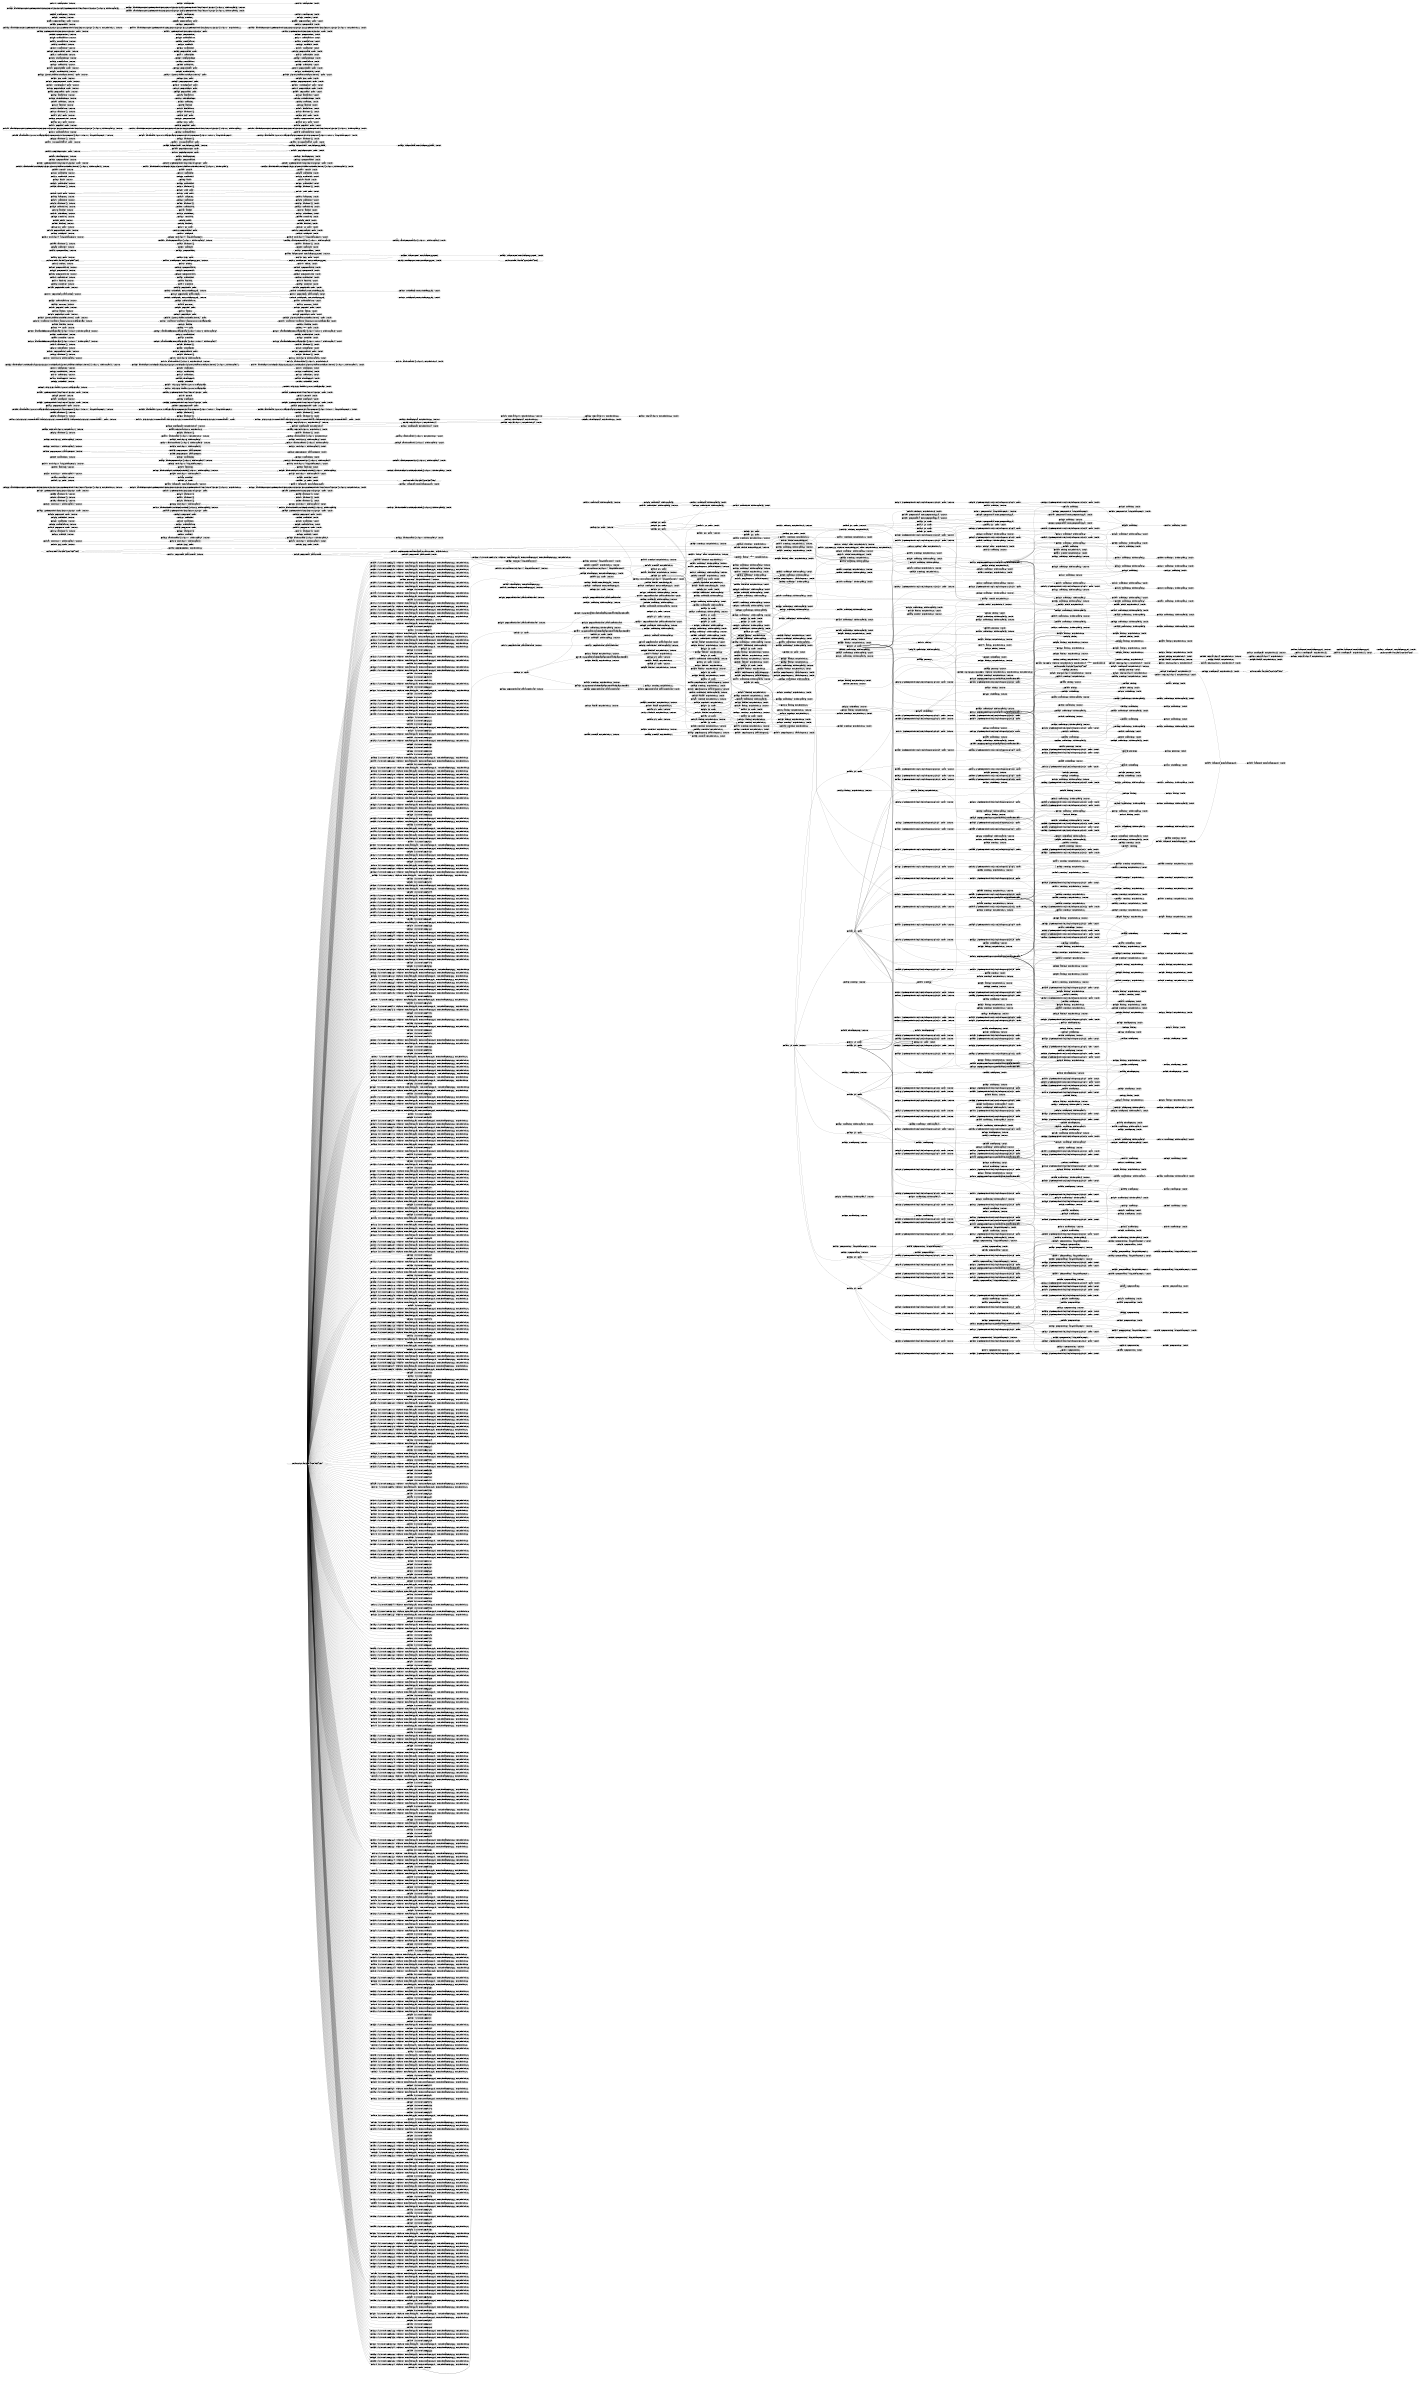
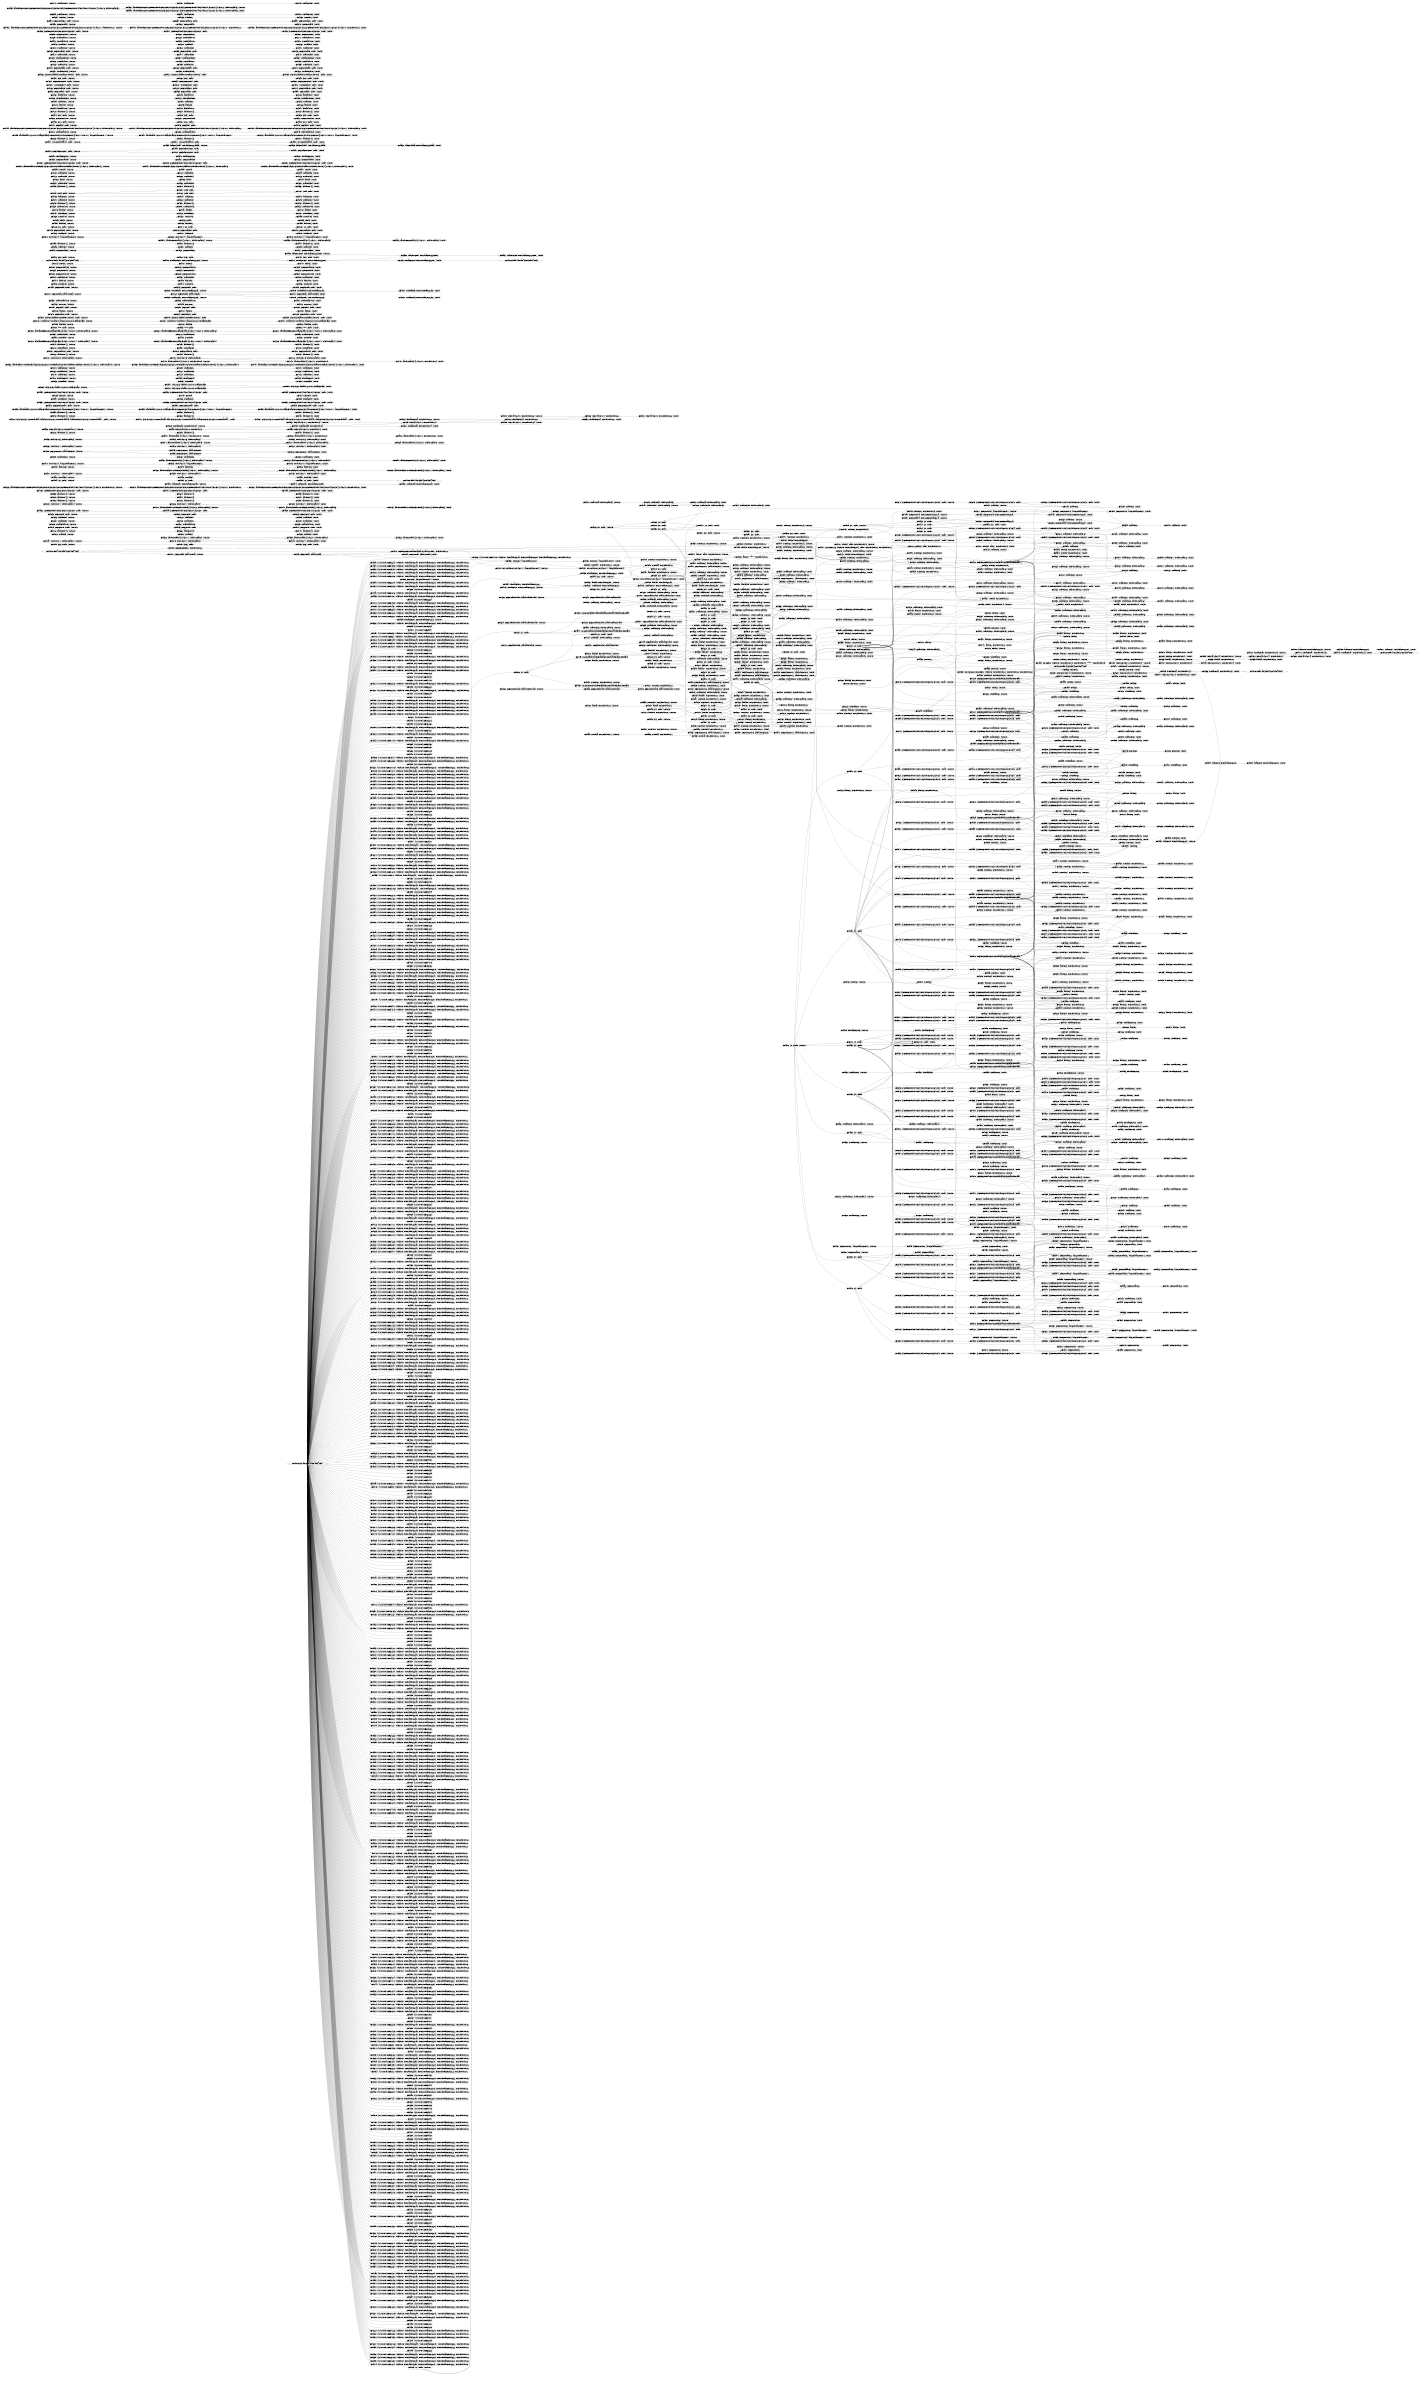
(108, 28) -> (108, 28)
(1127, 965) -> (1127, 965)
(1090, 1047) -> (1090, 1047)
